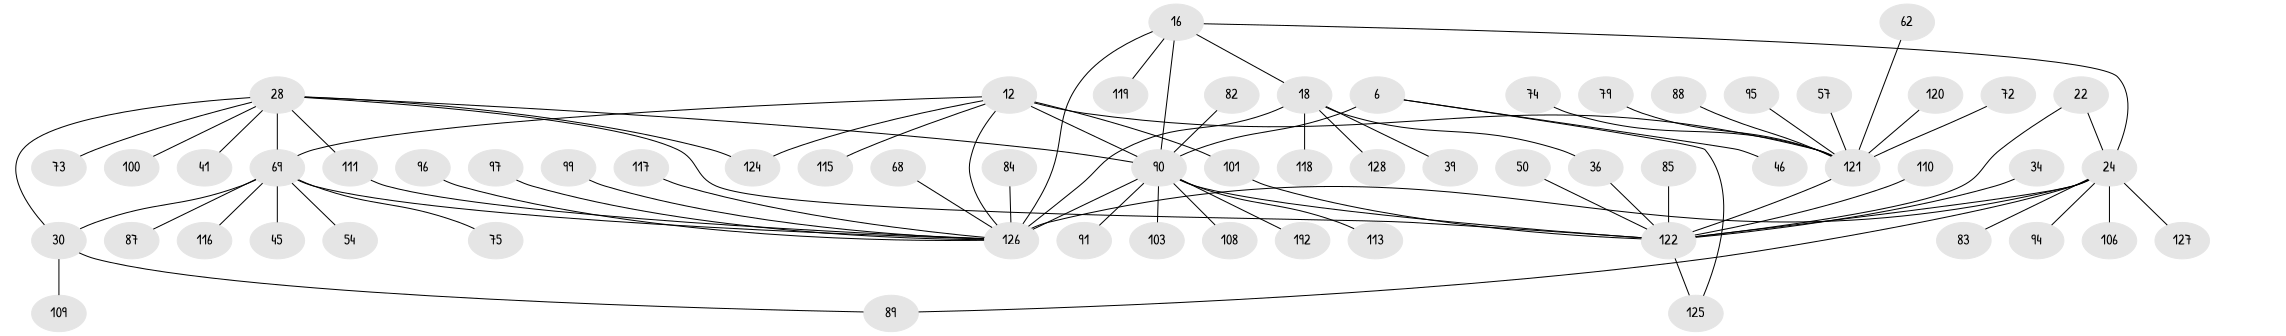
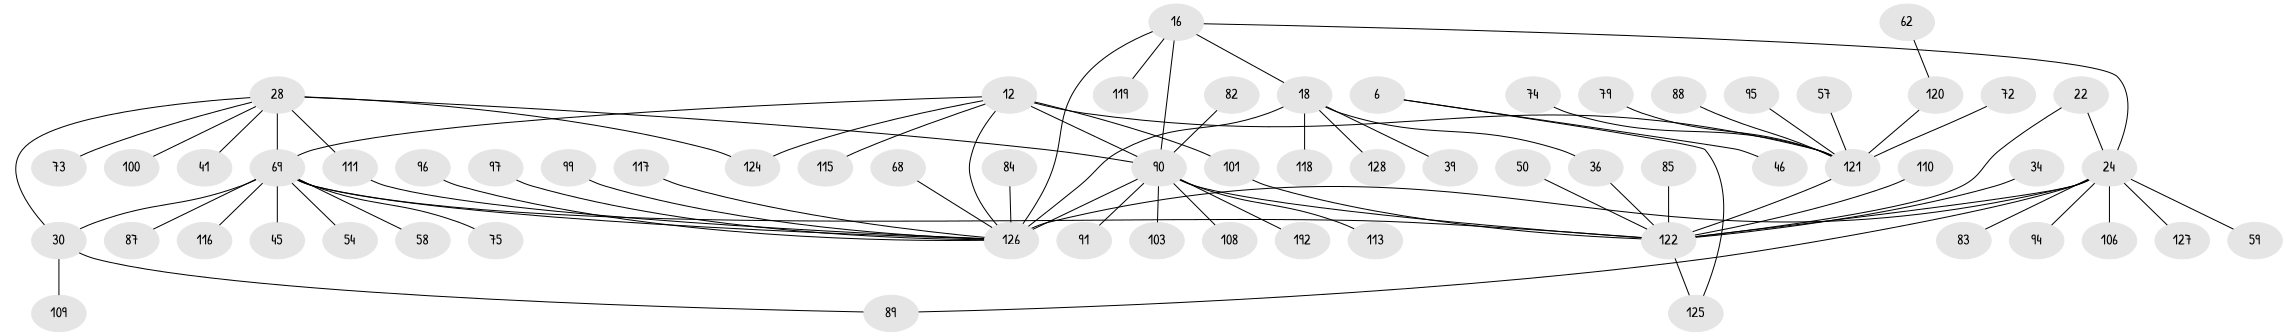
(1880, 95) -> (1921, 59)
(1264, 132) -> none
(929, 209) -> (968, 221)
none -> (423, 241)
none -> (2255, 241)
